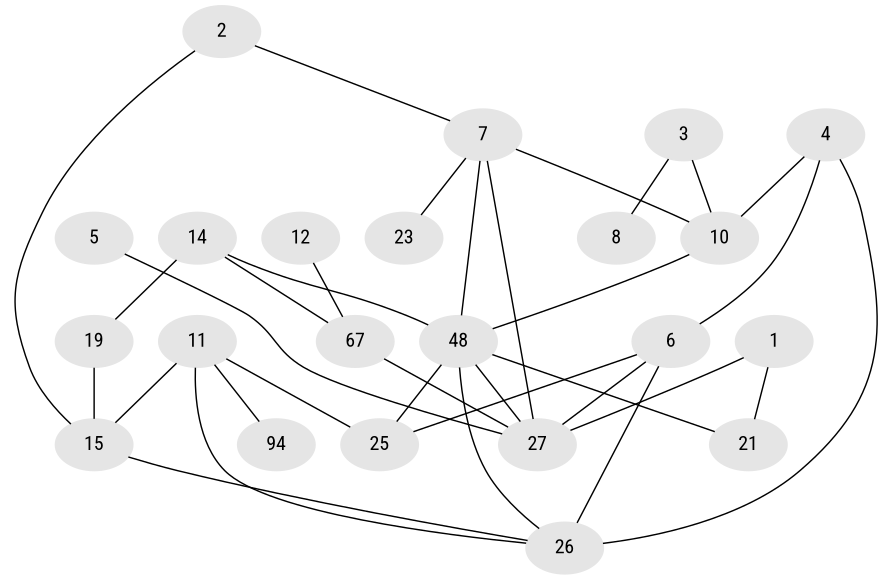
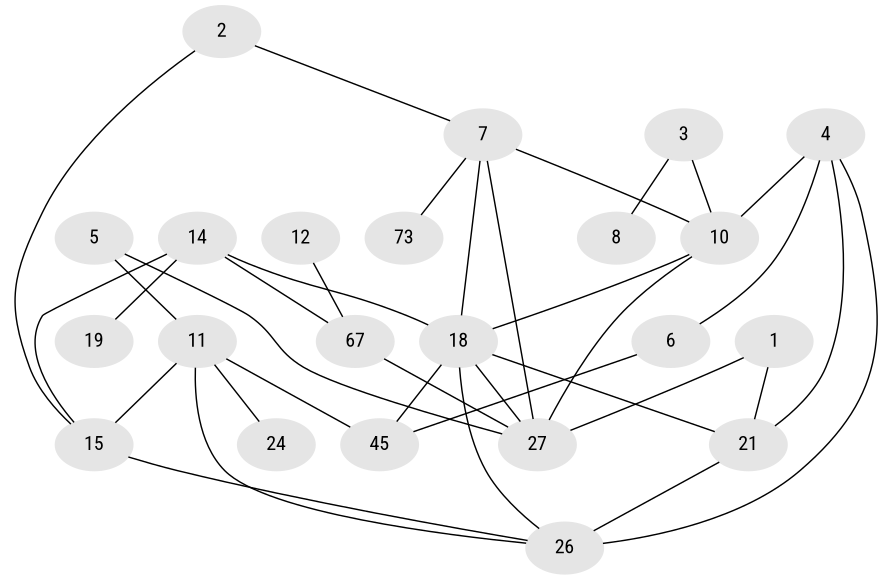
(404, 238) -> (404, 238)
none -> (139, 284)
none -> (841, 304)
(459, 341) -> (459, 341)
(612, 387) -> (609, 328)
(94, 393) -> (51, 311)
(276, 445) -> (276, 445)
(380, 445) -> (380, 445)
(618, 445) -> (656, 496)
